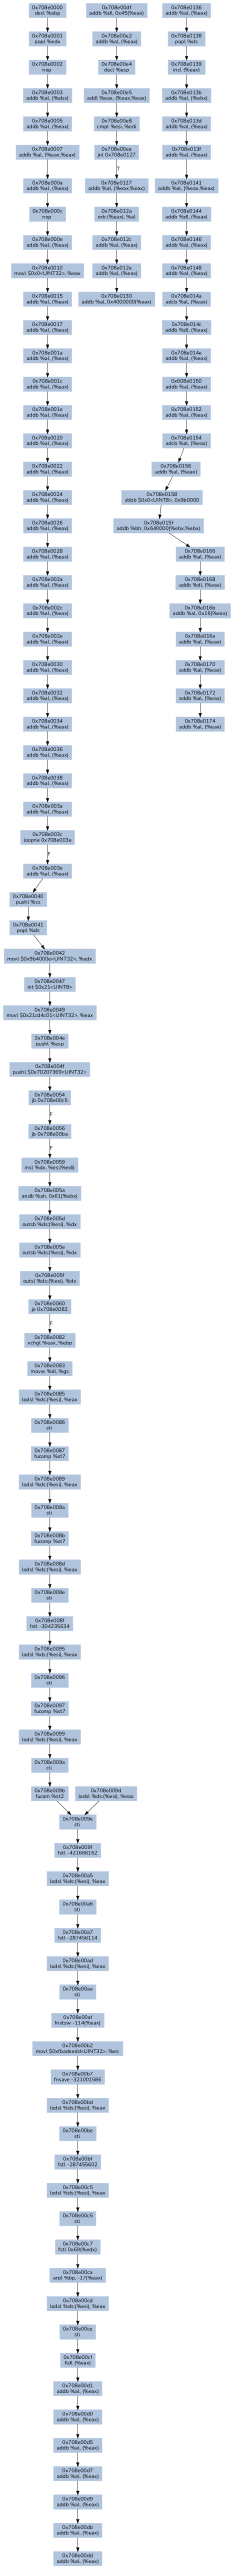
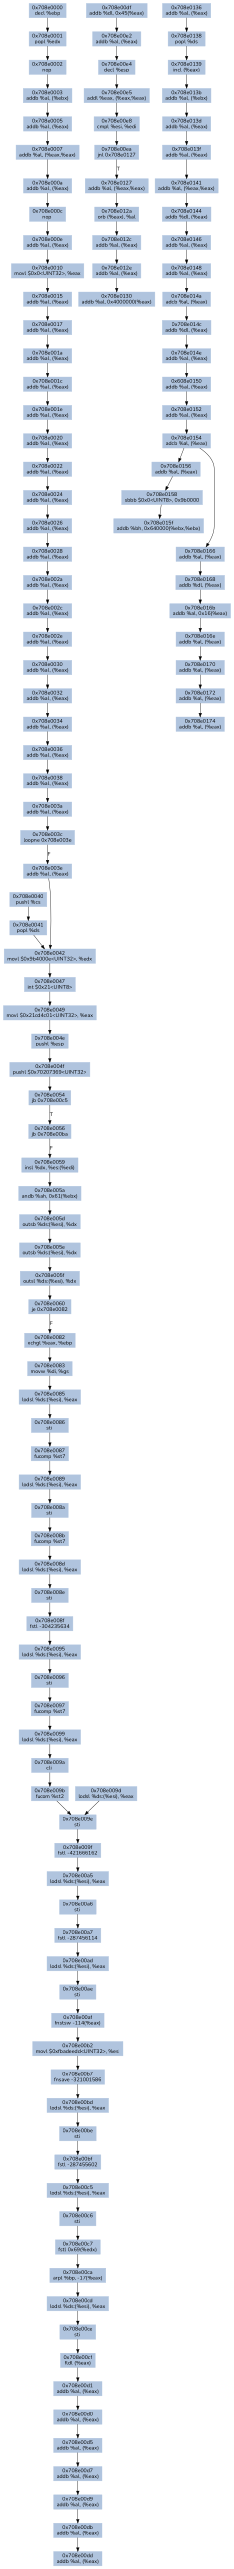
(178, 539) -> (214, 494)
(39, 884) -> (51, 912)
(51, 1115) -> (51, 1115)
